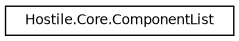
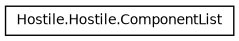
(120, 21) -> (120, 21)
